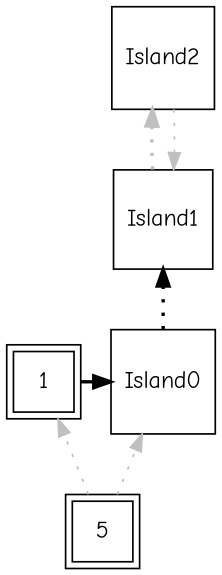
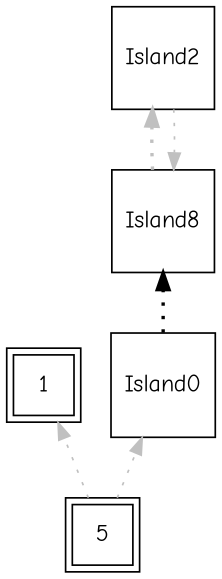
(163, 219) -> (163, 221)
(87, 382) -> none
